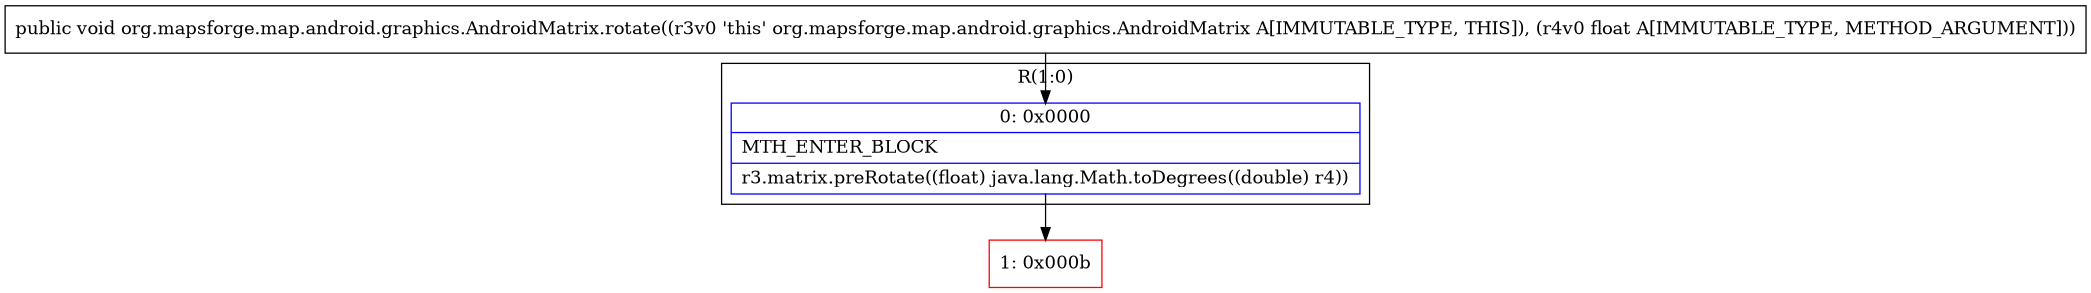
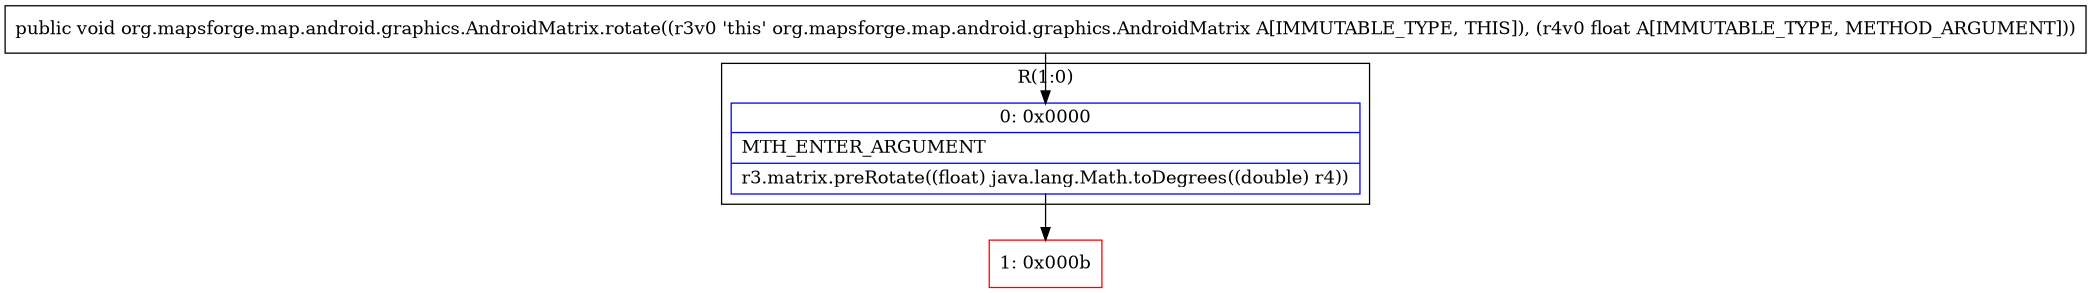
(840, 147) -> (864, 147)
